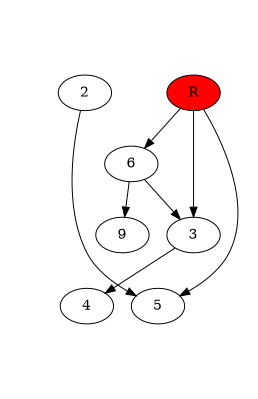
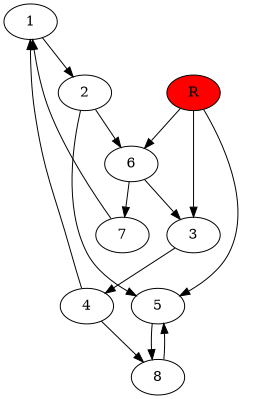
none -> (31, 22)
none -> (105, 124)
(122, 235) -> (122, 235)
none -> (158, 377)
